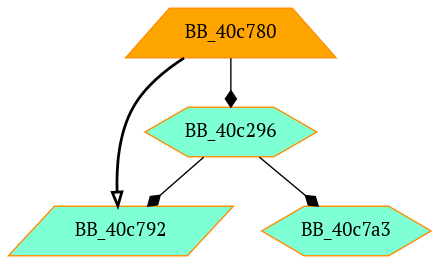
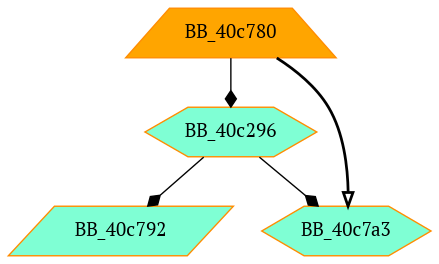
(130, 114) -> (332, 114)
